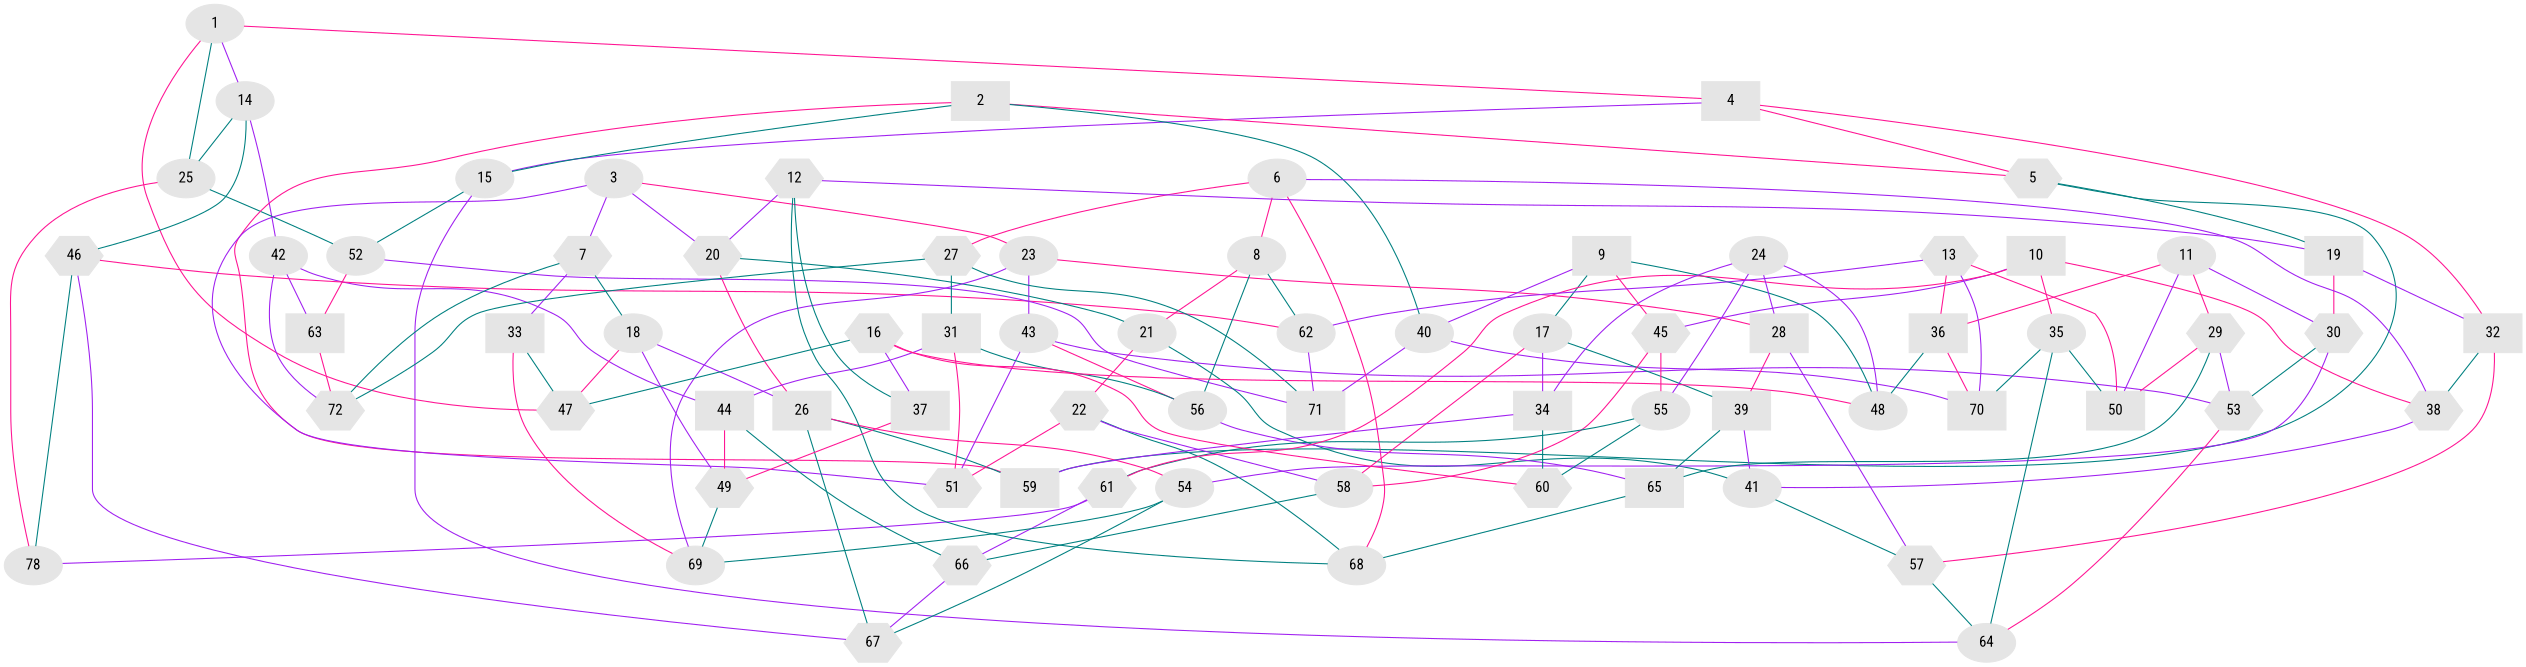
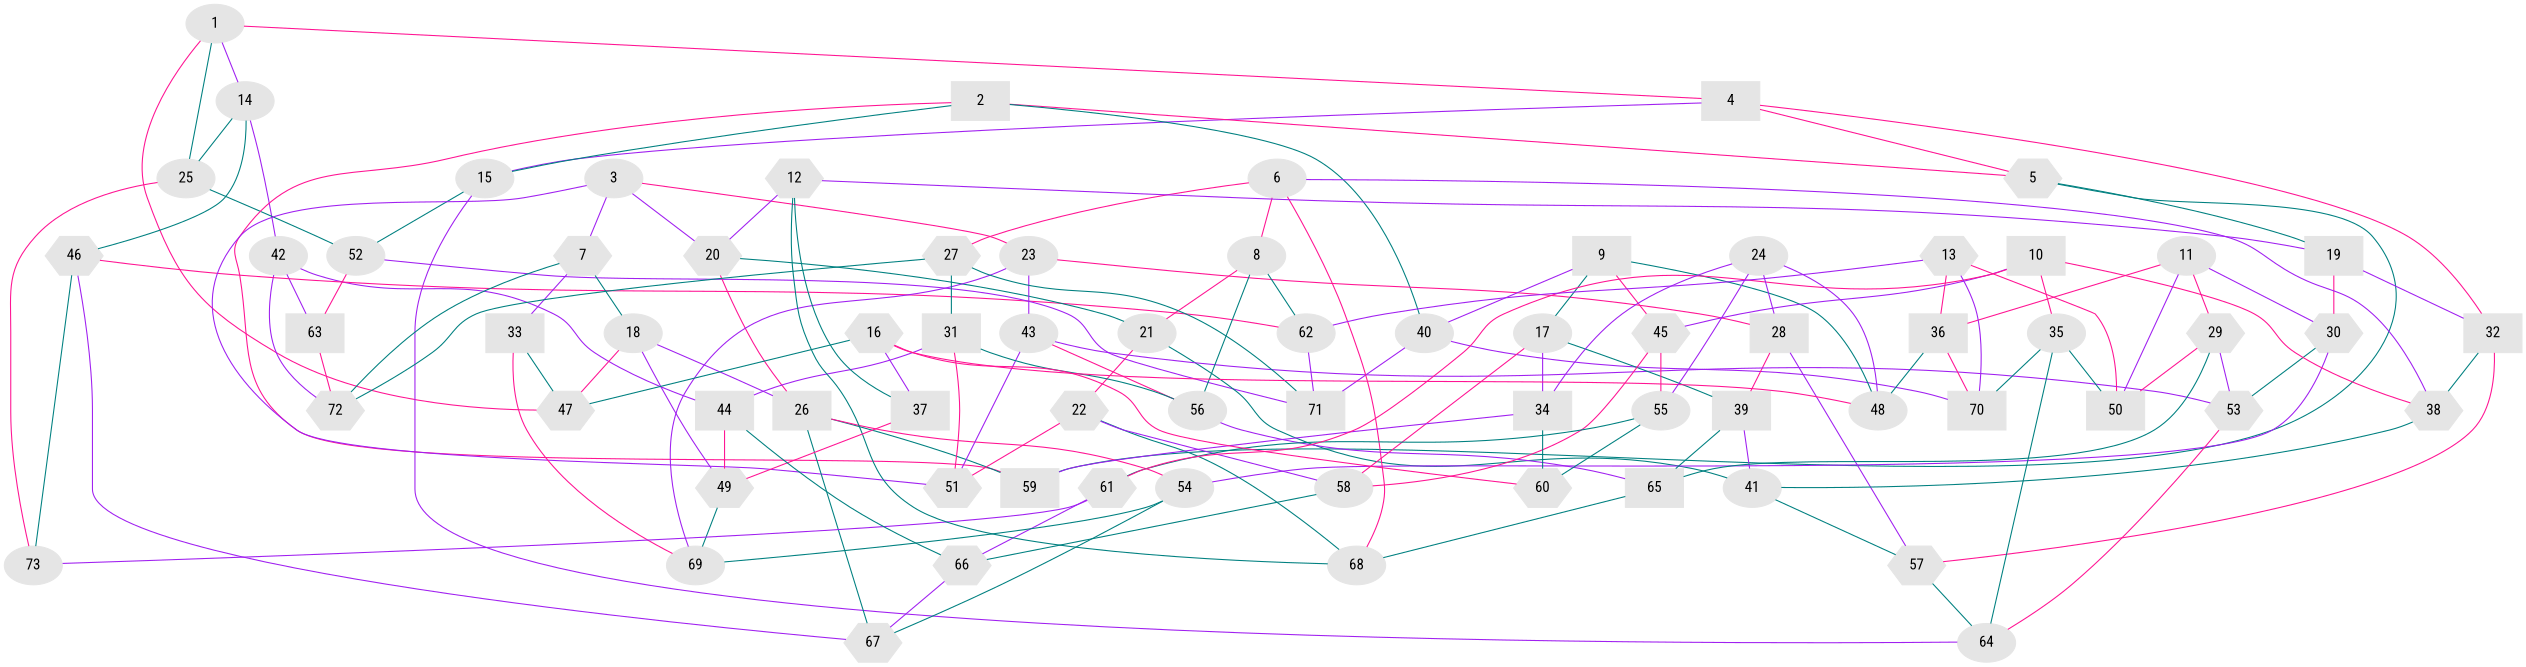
(2099, 475) -> (2099, 475)
(33, 565) -> (33, 565)
